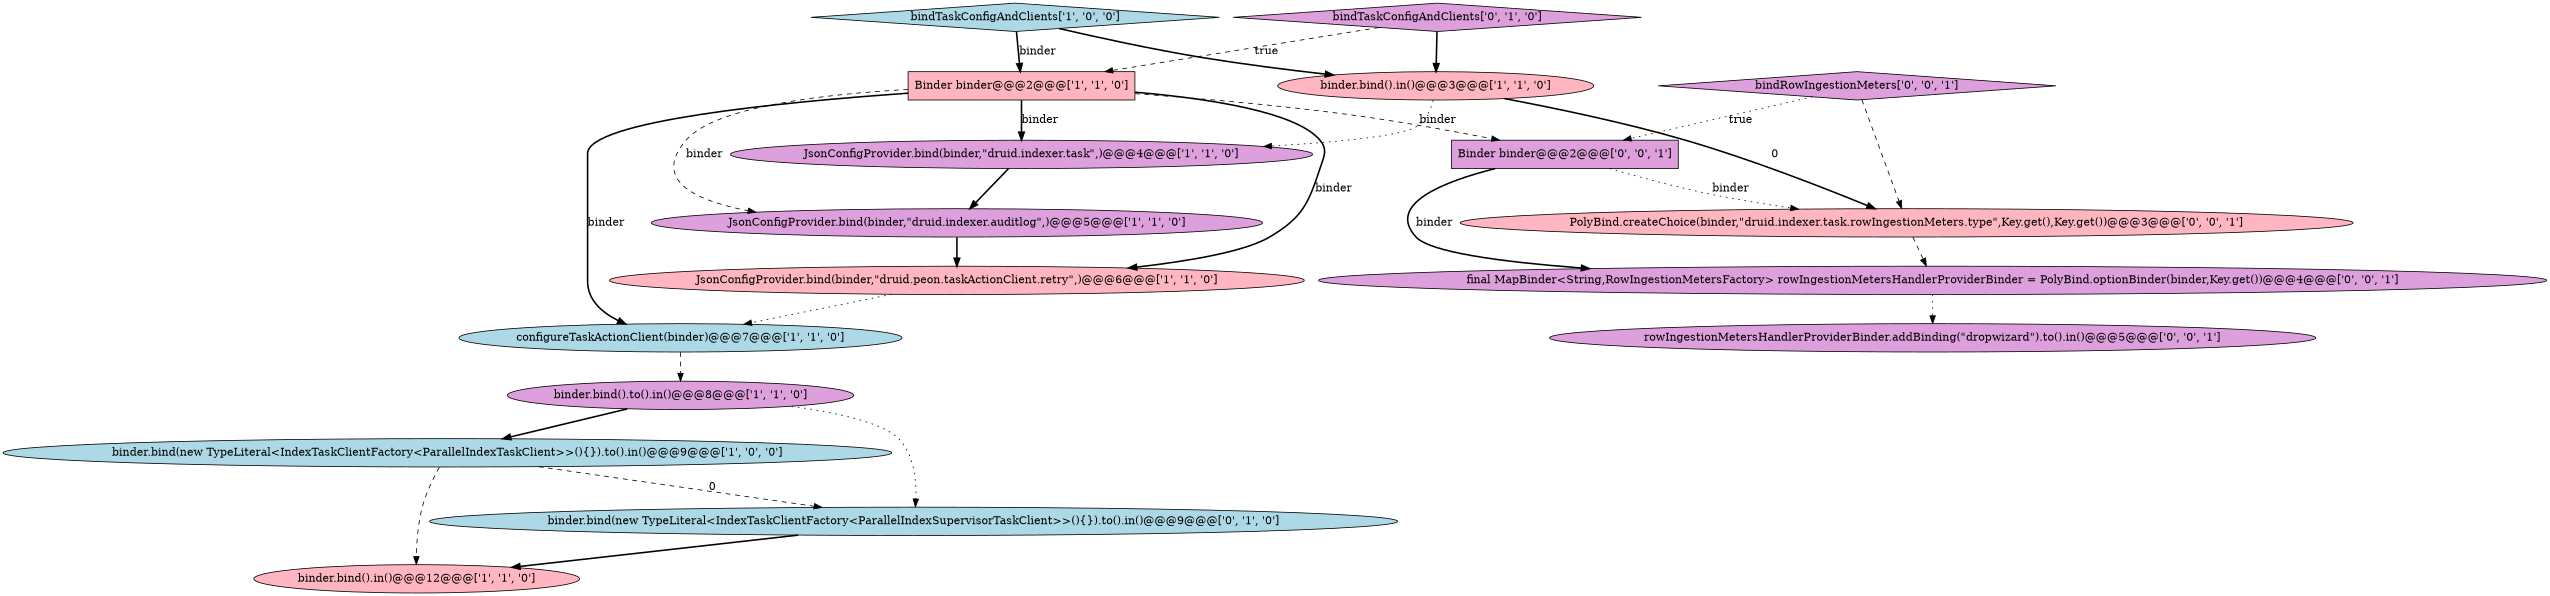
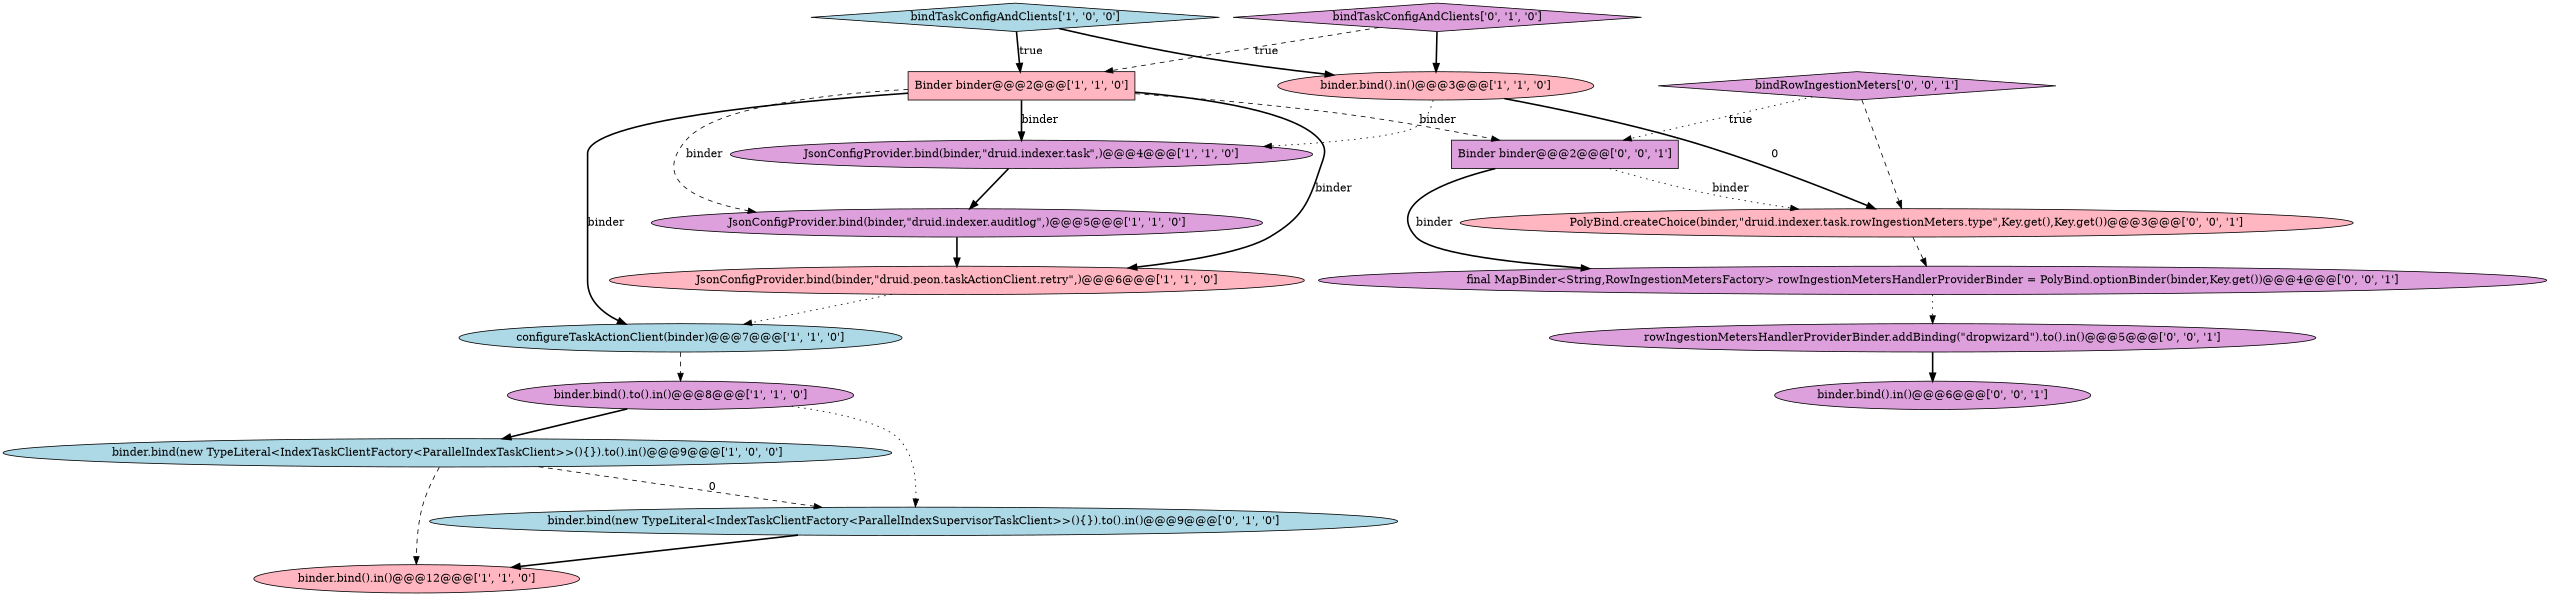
(1038, 52) -> (1031, 52)
none -> (1933, 395)
